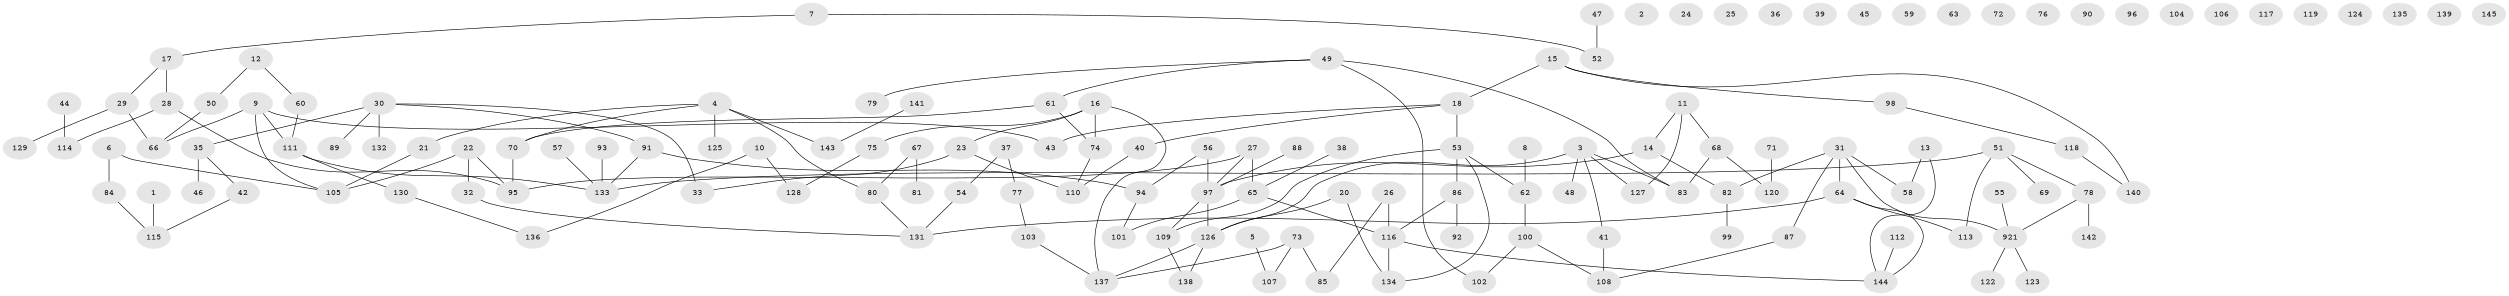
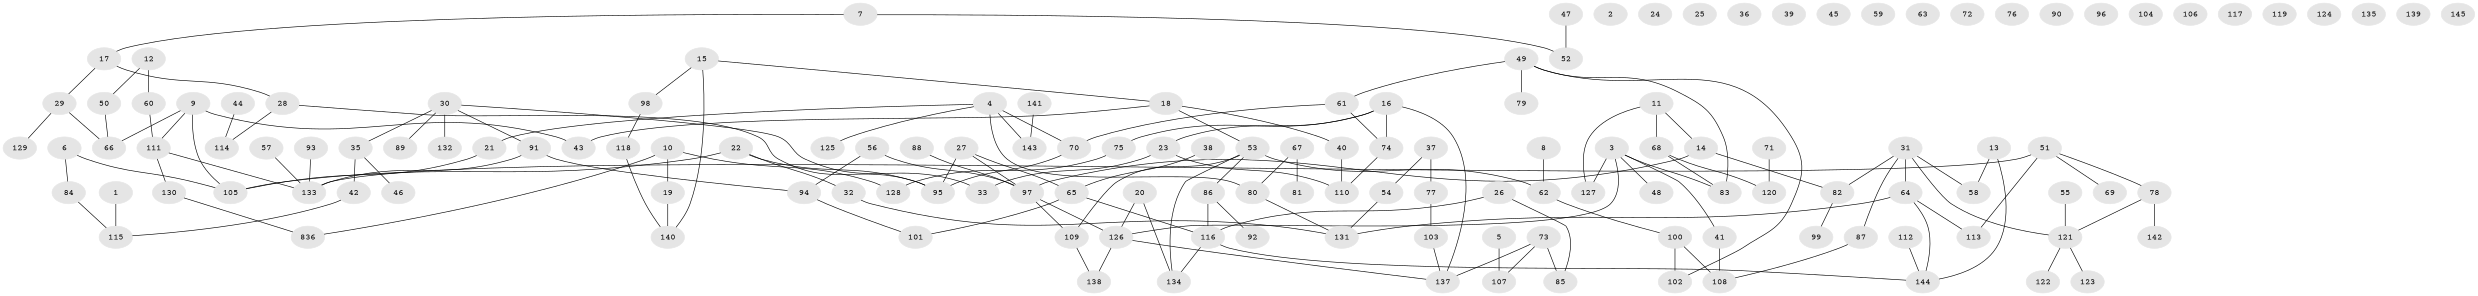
none -> (668, 193)
(533, 237) -> (308, 237)
(2010, 237) -> (2065, 237)
